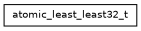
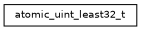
(70, 15) -> (70, 15)
